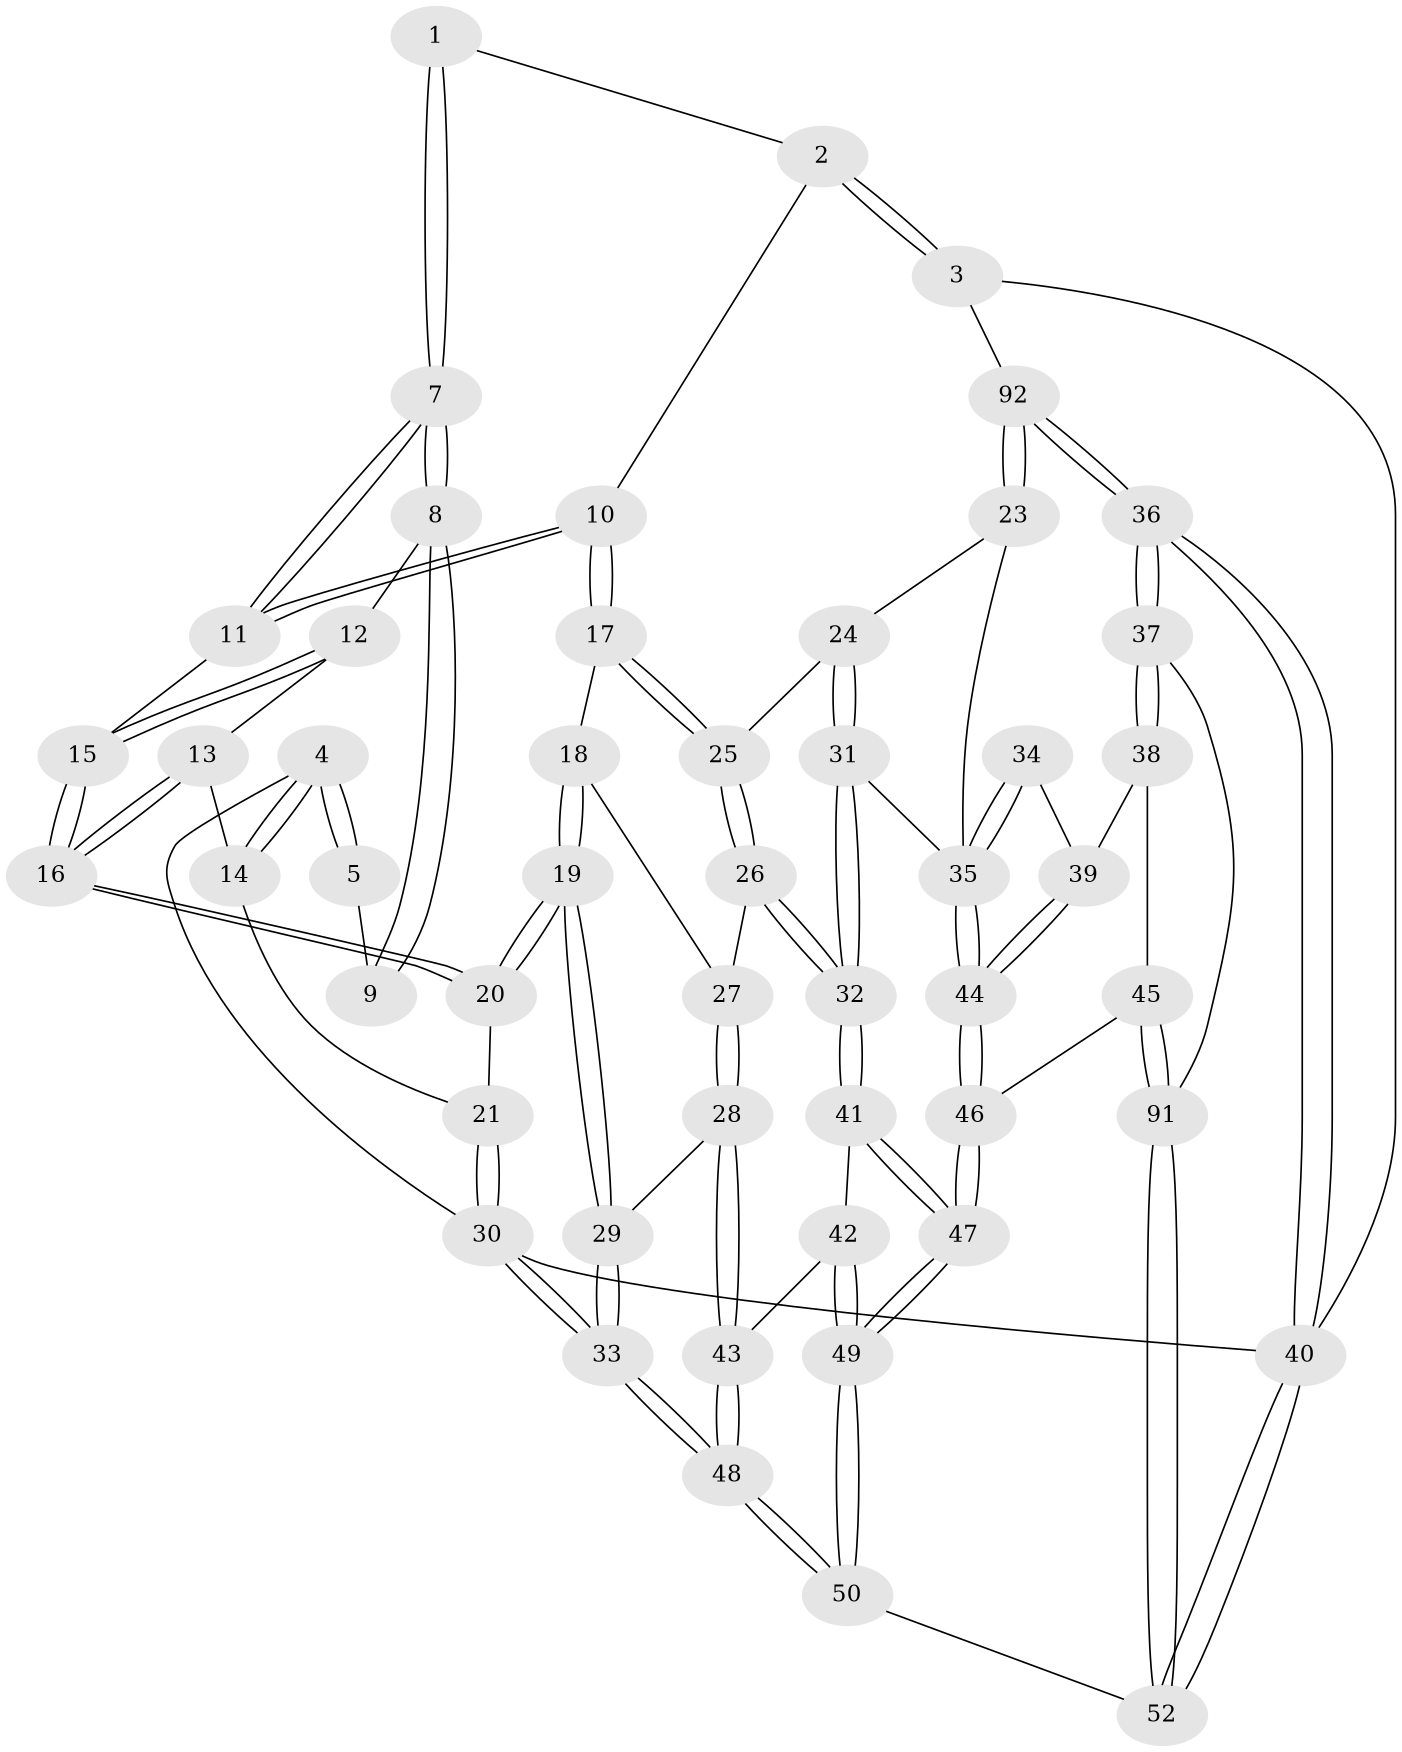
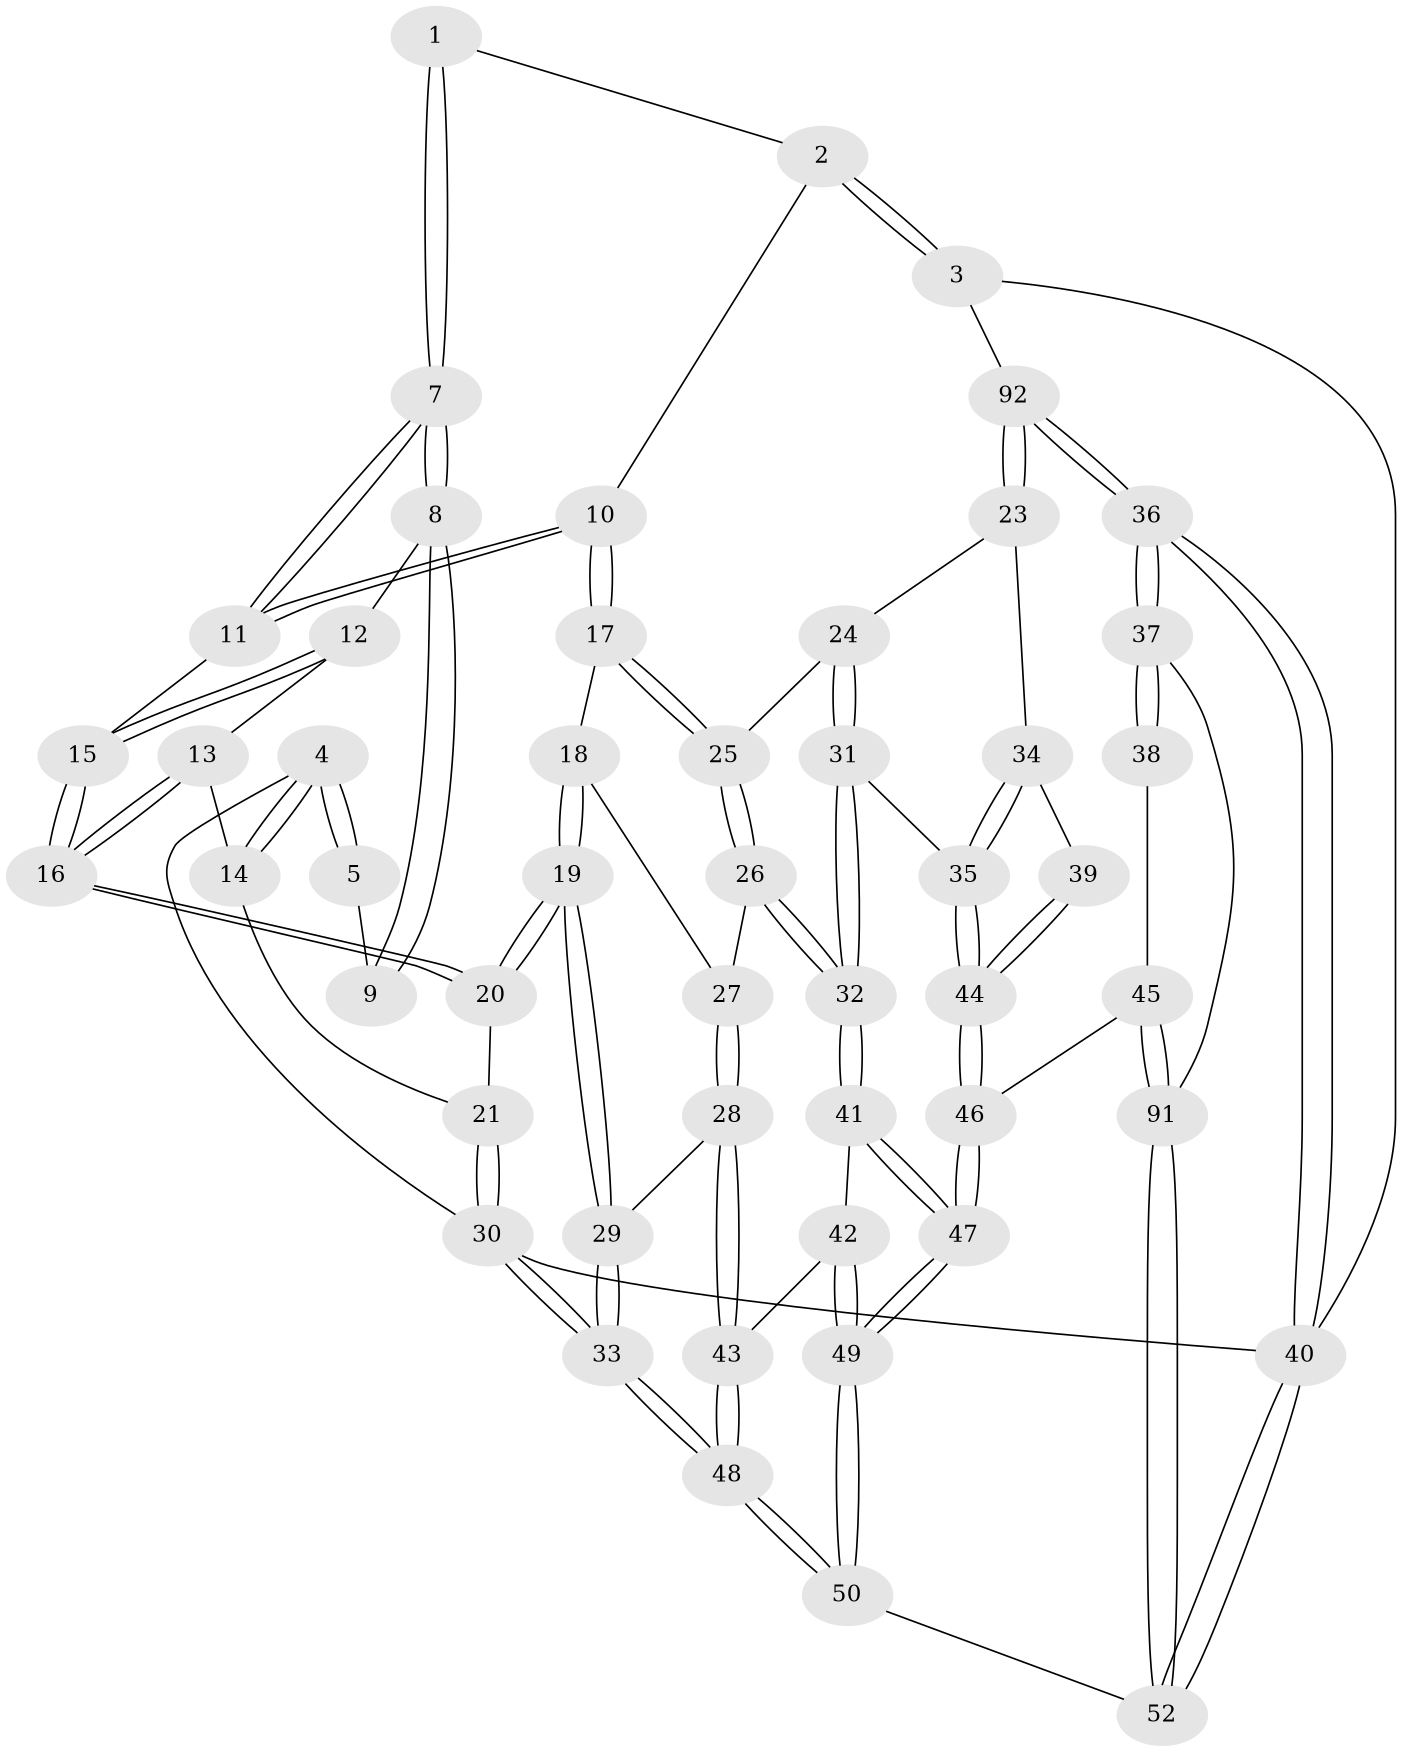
(972, 694) -> (1021, 636)
(1116, 816) -> none
